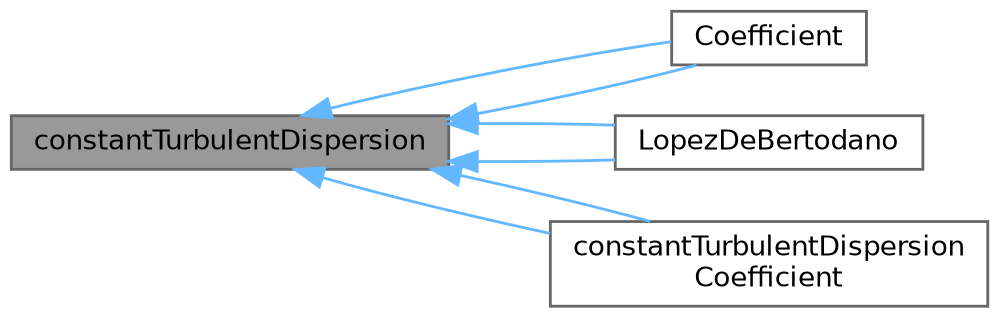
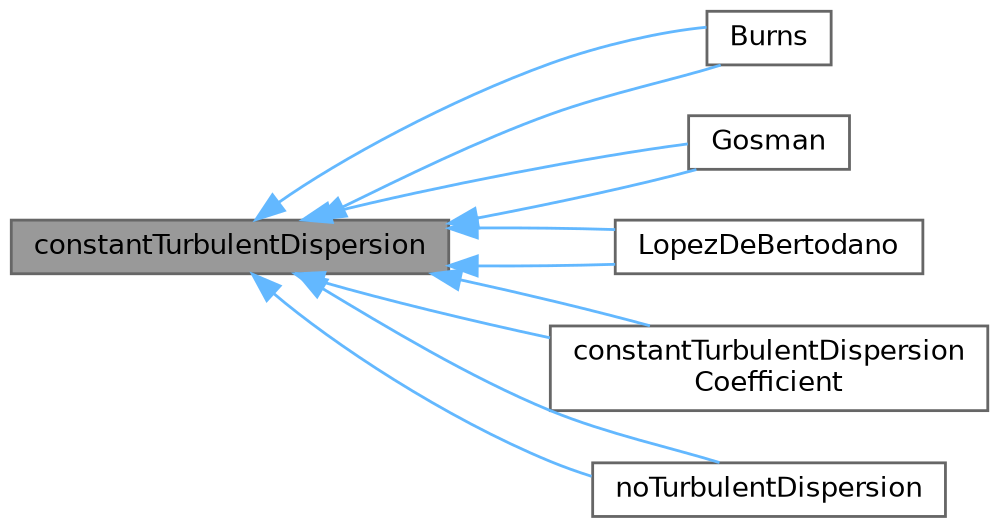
none -> (769, 38)
(769, 38) -> (769, 143)
none -> (769, 490)
